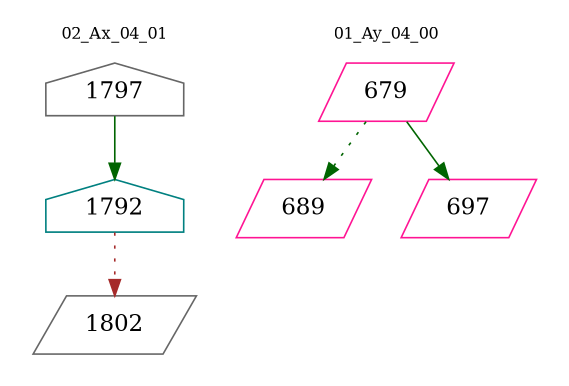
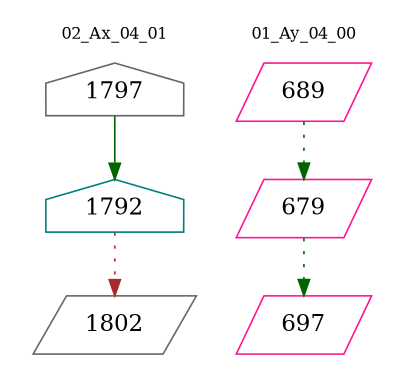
(350, 144) -> (304, 142)
(423, 144) -> (304, 259)
